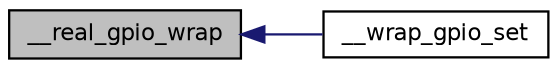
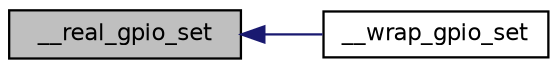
(125, 34) -> (125, 34)
